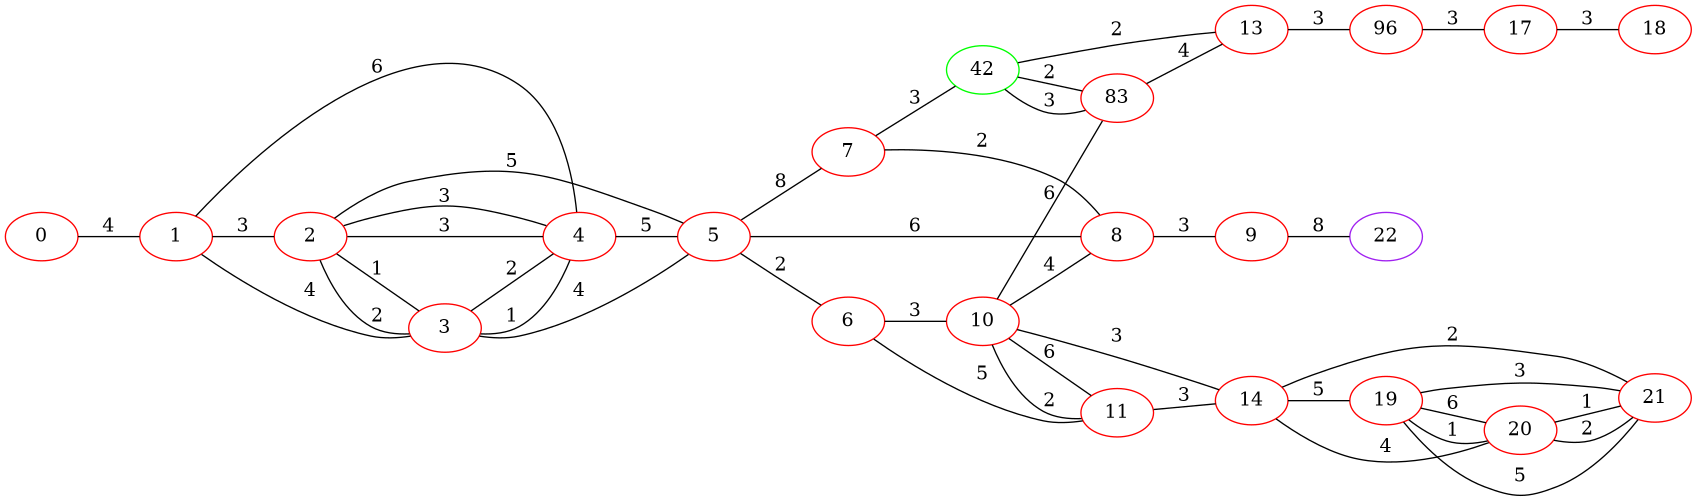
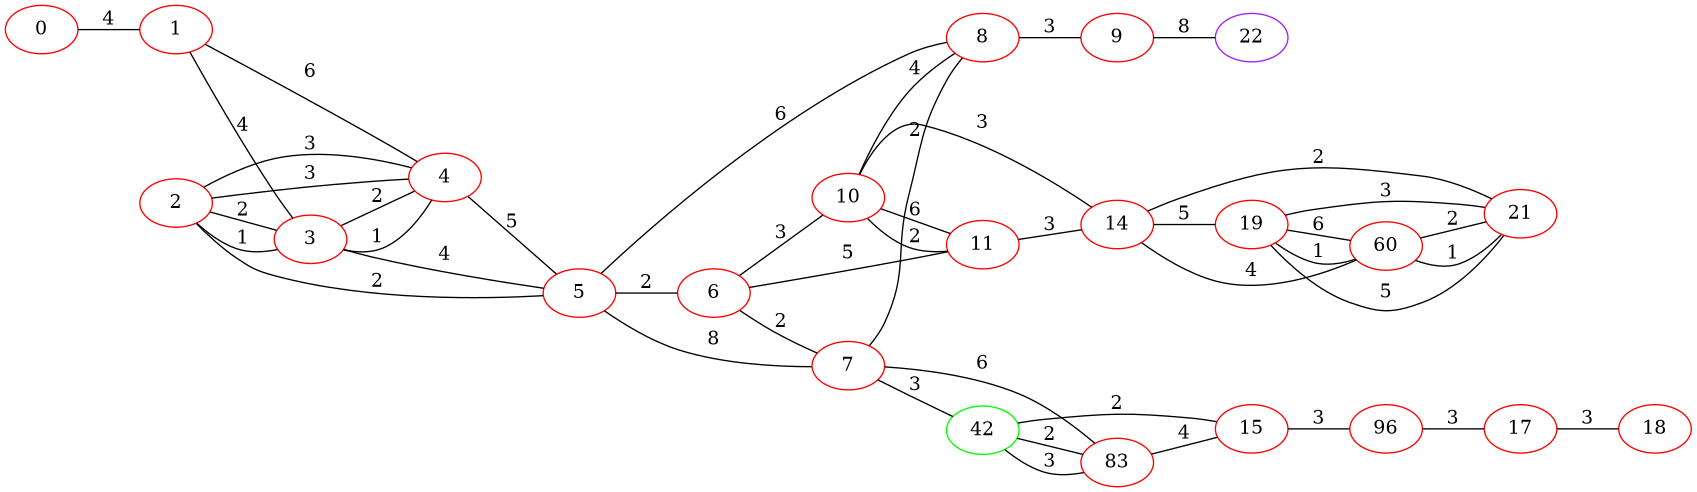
(1252, 30) -> (1252, 429)
(512, 162) -> (378, 282)
(1050, 210) -> (997, 386)
(243, 237) -> none
none -> (778, 334)
(1521, 430) -> (1386, 246)
